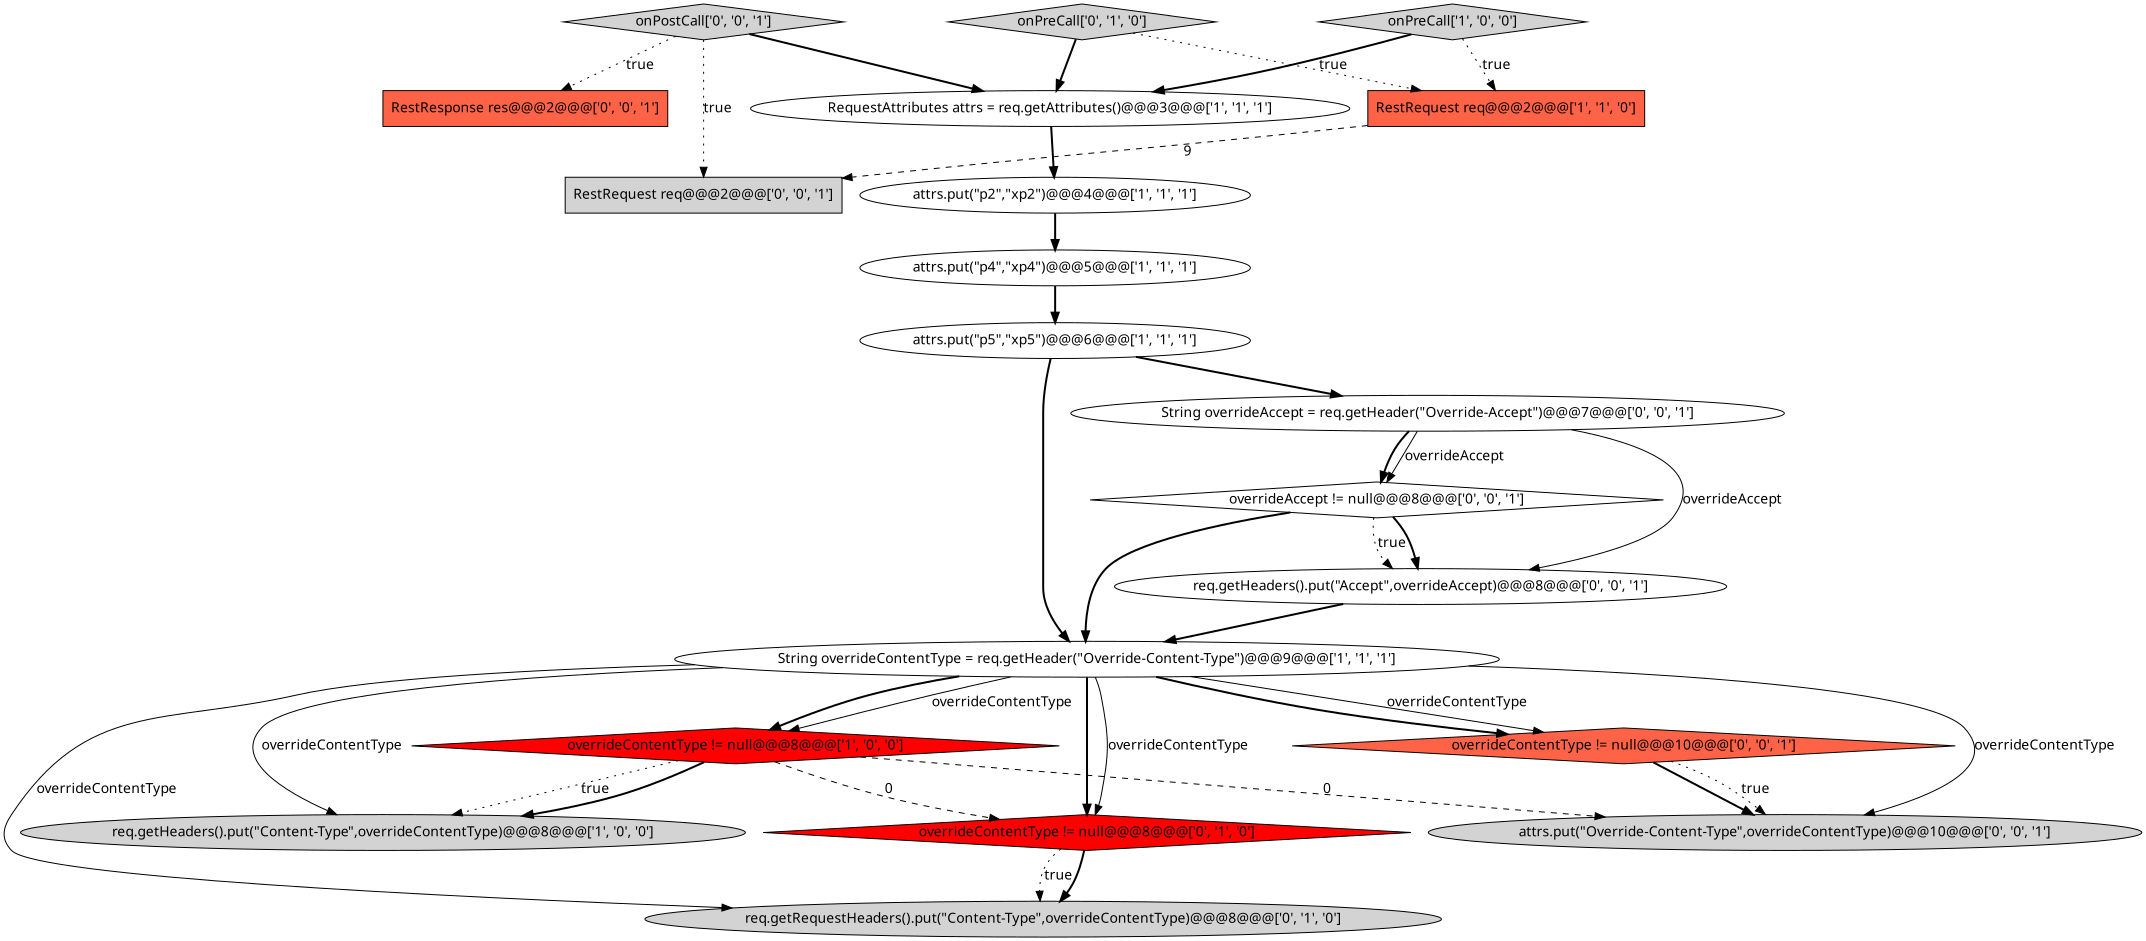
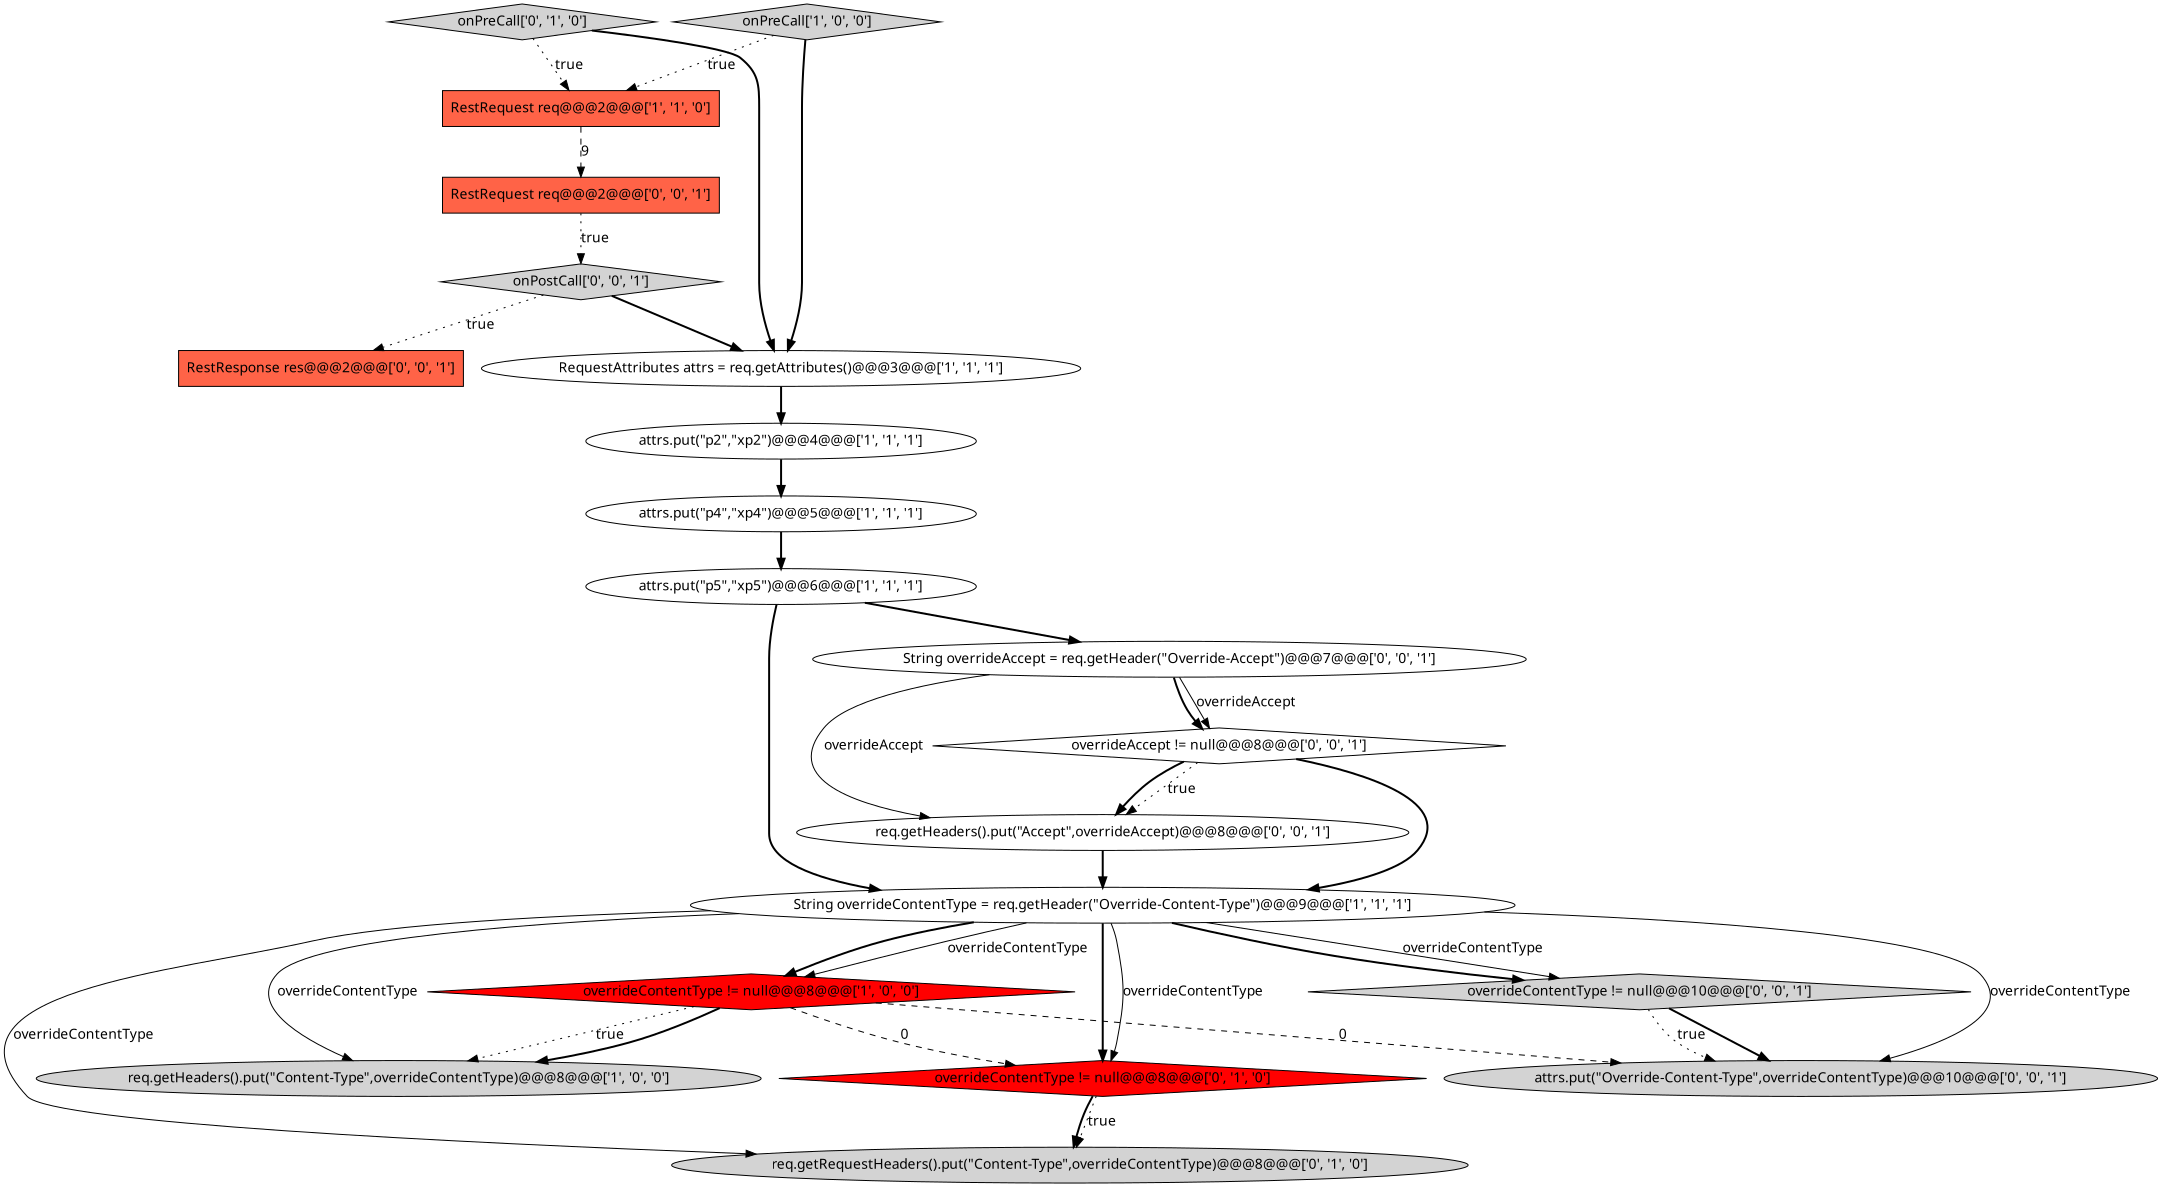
(704, 103) -> (581, 234)
(704, 195) -> (581, 195)
(1624, 746) -> (1639, 992)
